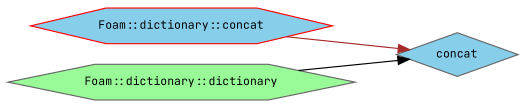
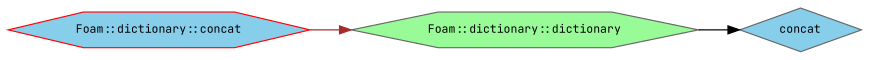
(342, 43) -> (325, 30)
